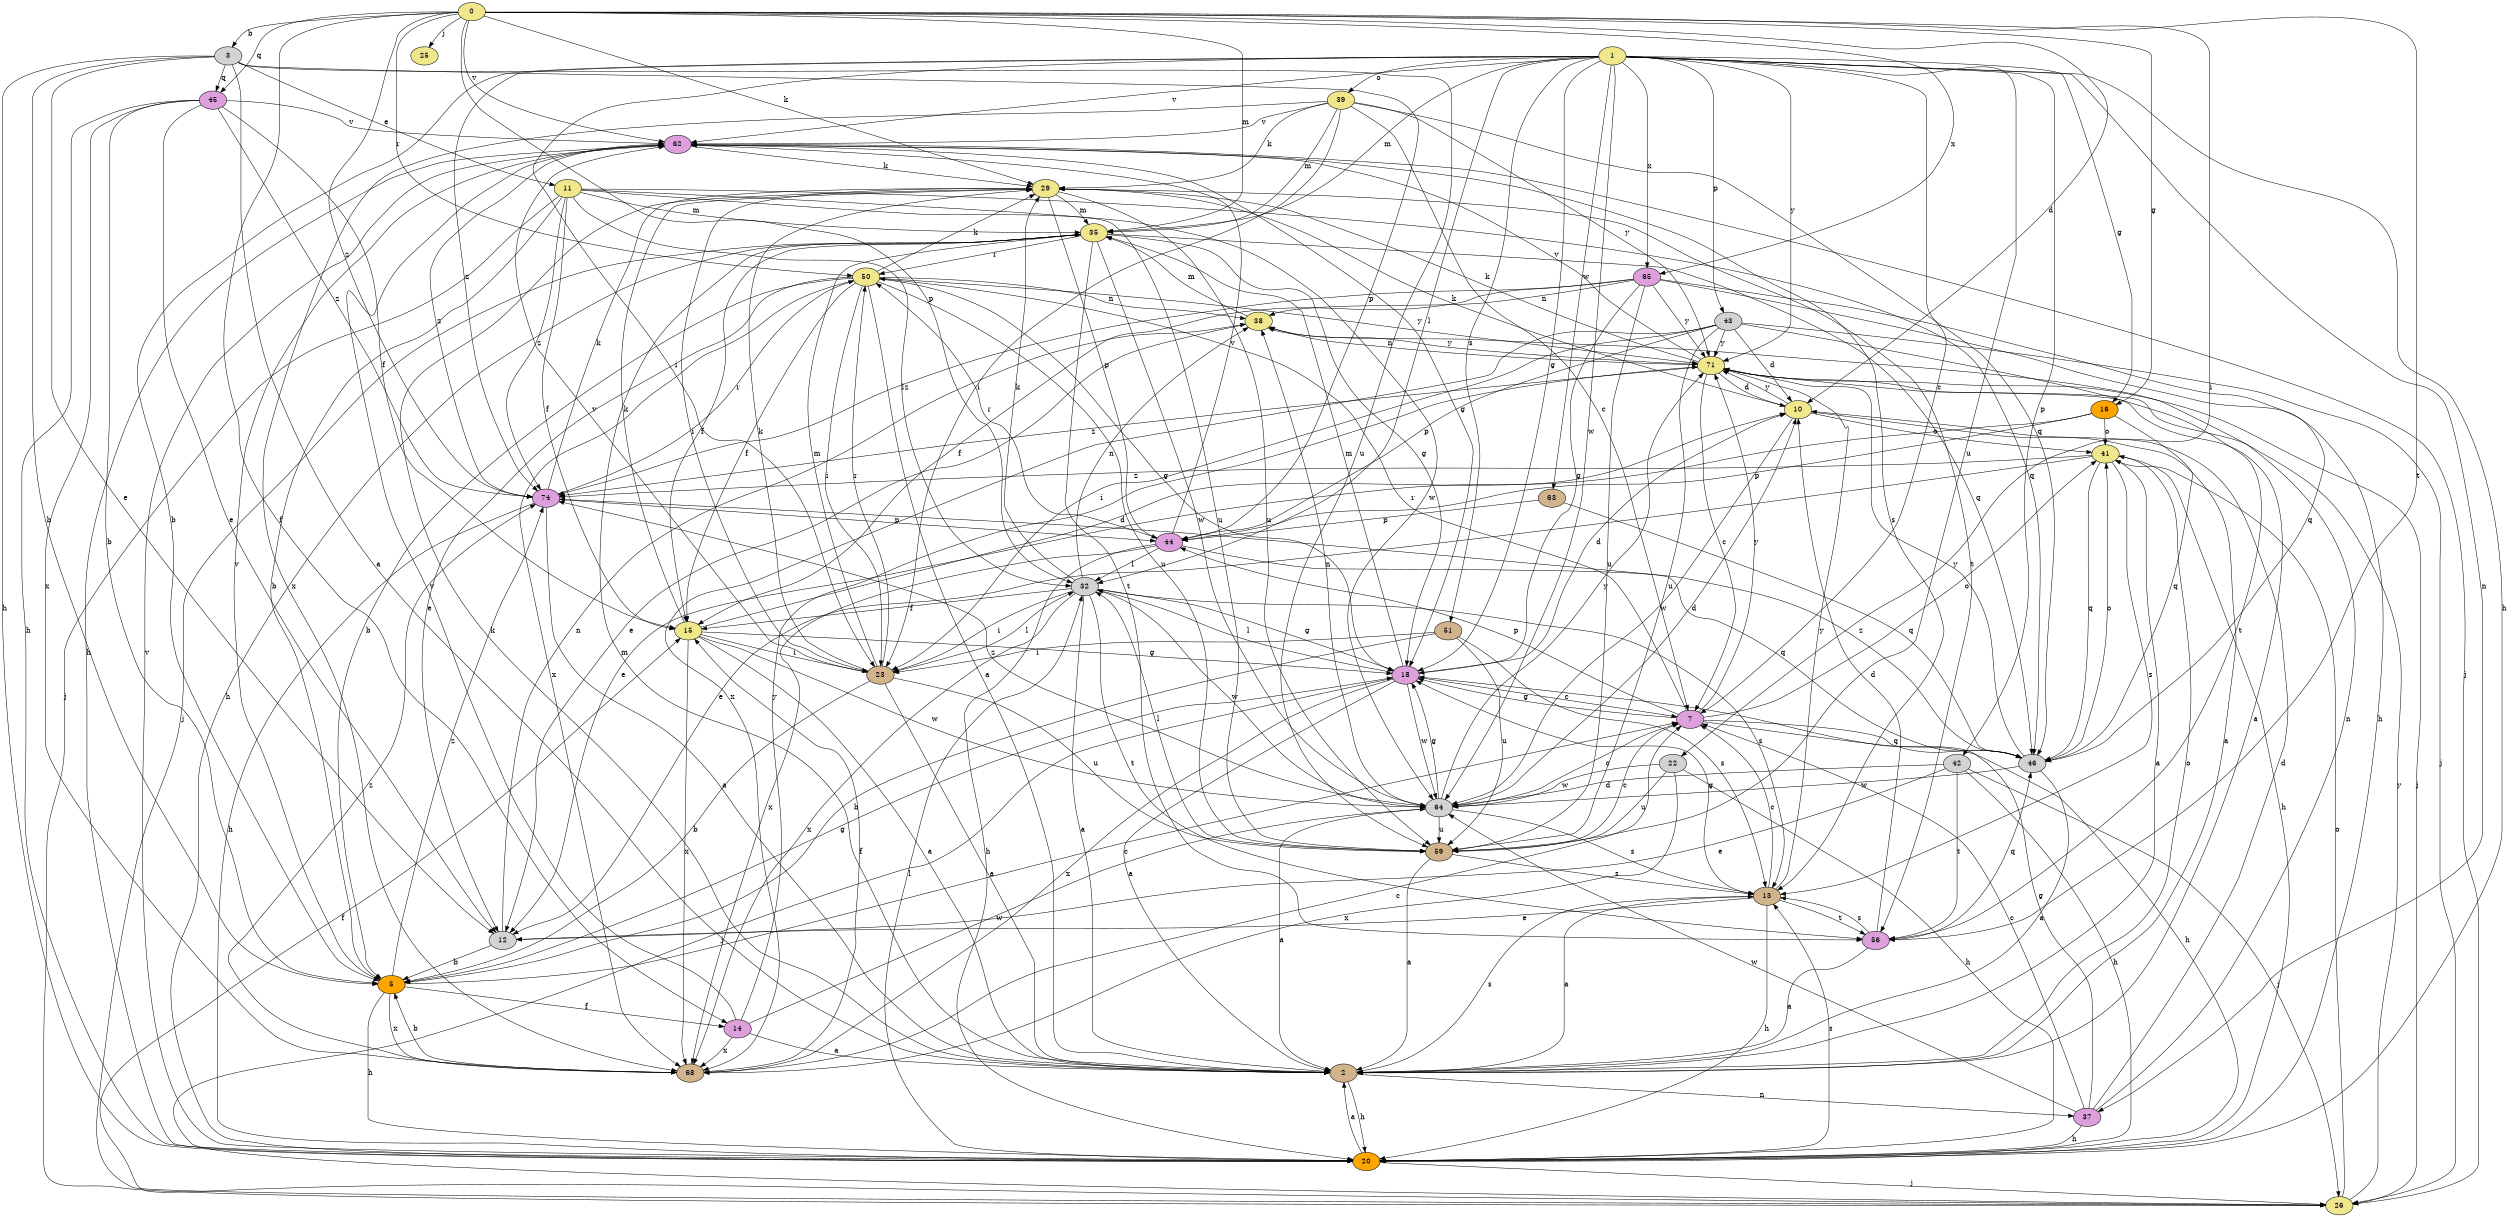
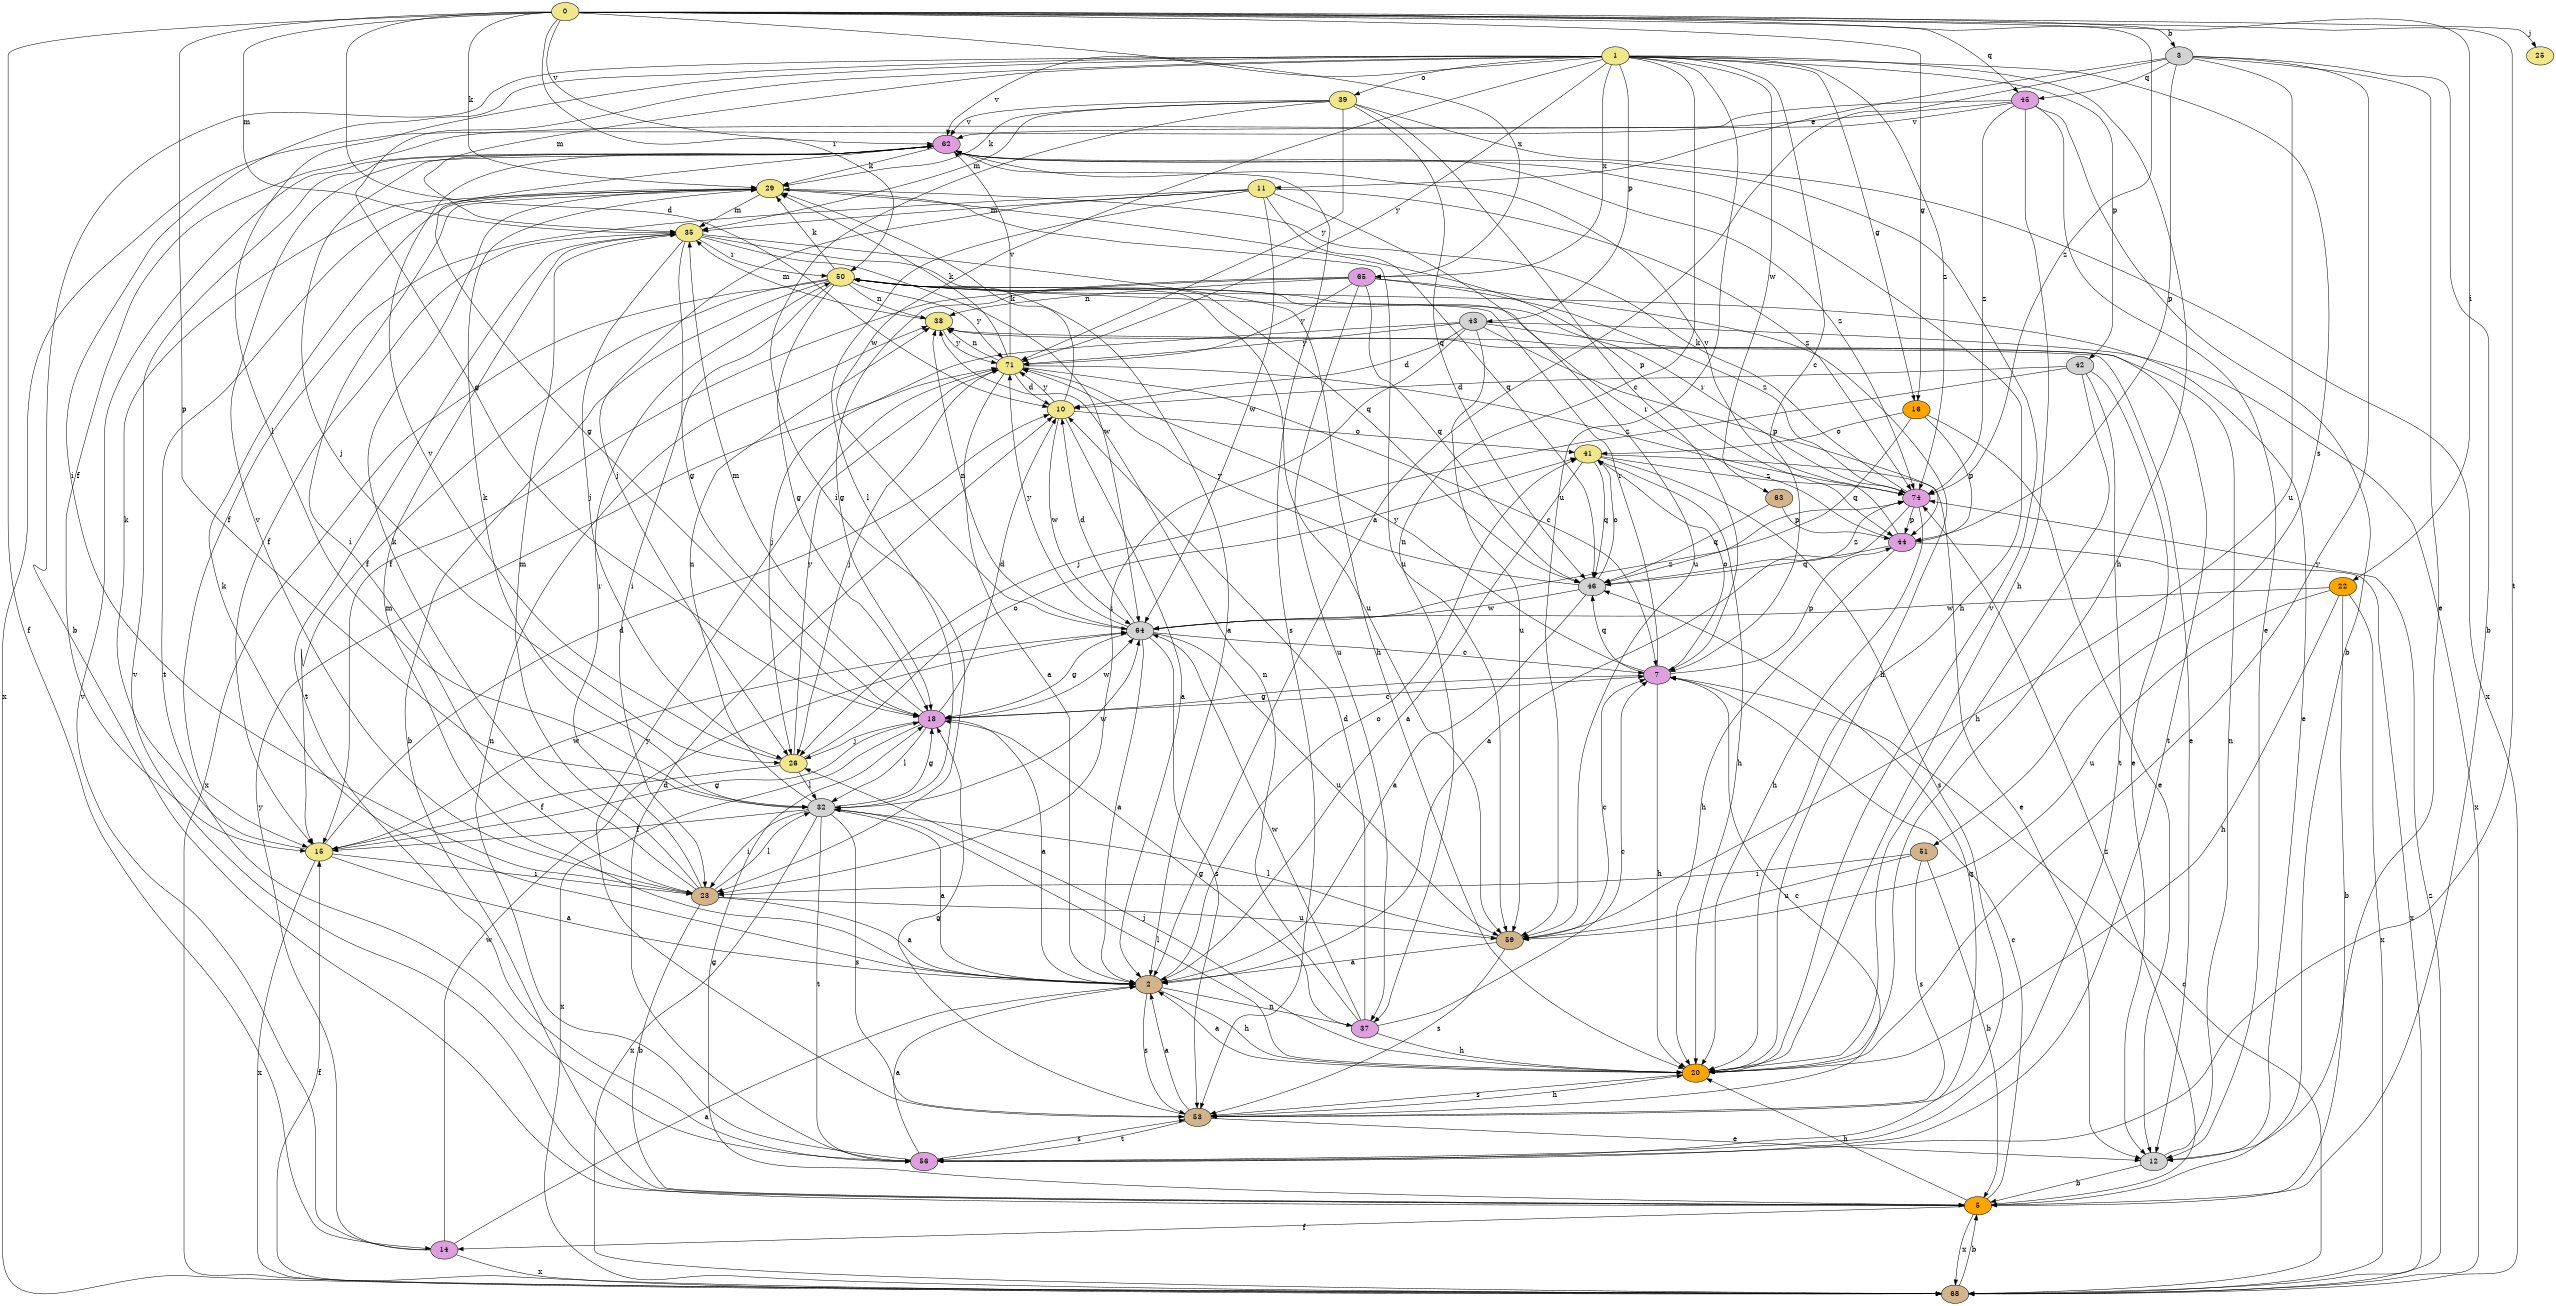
none -> (391, 319)
(279, 538) -> (2340, 1045)
(1129, 563) -> (807, 785)
(5, 609) -> (2318, 565)
(1606, 609) -> (1328, 631)
(1673, 764) -> (2343, 587)
none -> (483, 769)
(1700, 775) -> (1573, 380)
(1767, 896) -> (1198, 1117)
